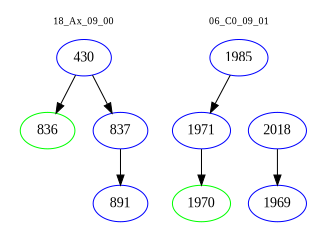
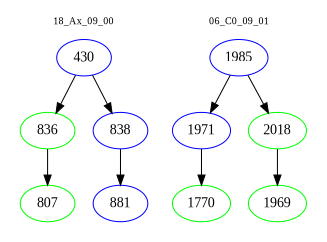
none -> (256, 90)
(120, 131) -> (120, 131)
(277, 131) -> (277, 131)
none -> (48, 204)
(120, 204) -> (120, 204)
(201, 204) -> (201, 204)
(277, 204) -> (277, 204)
